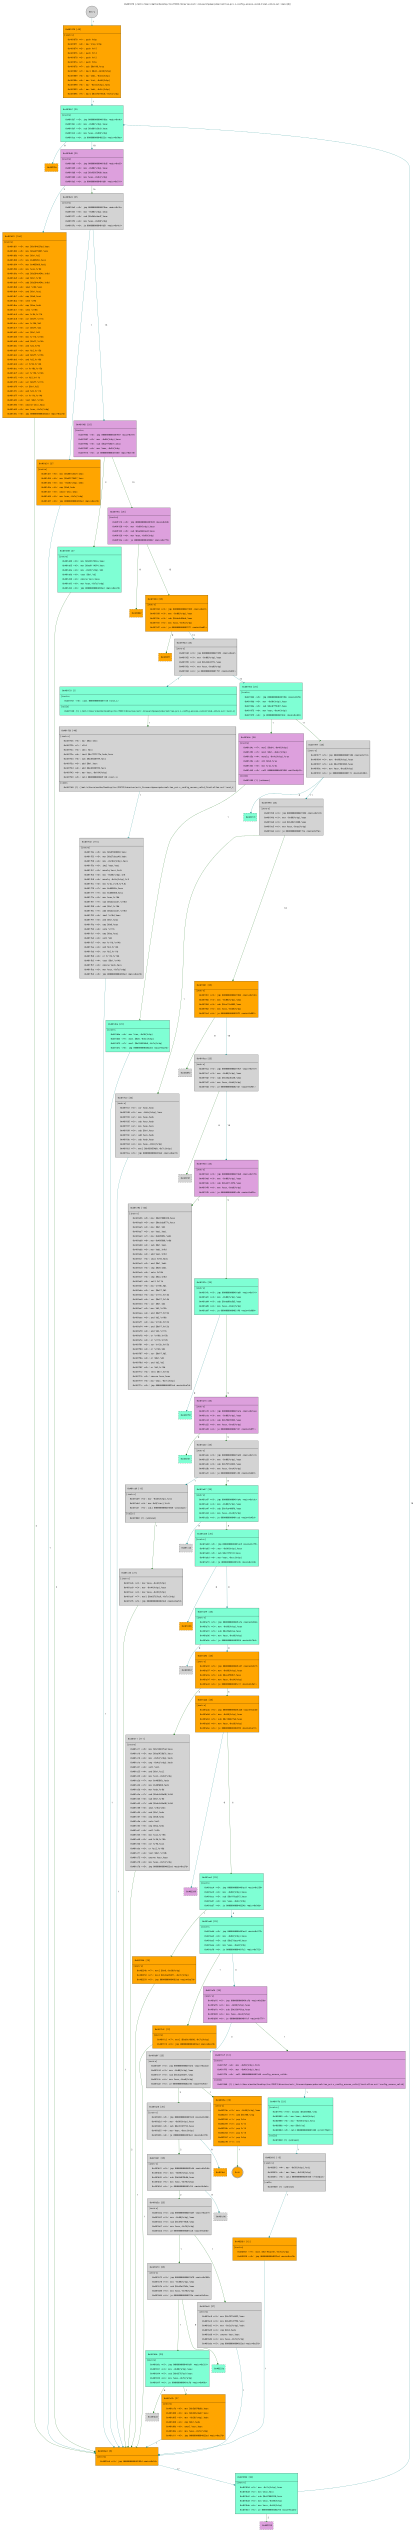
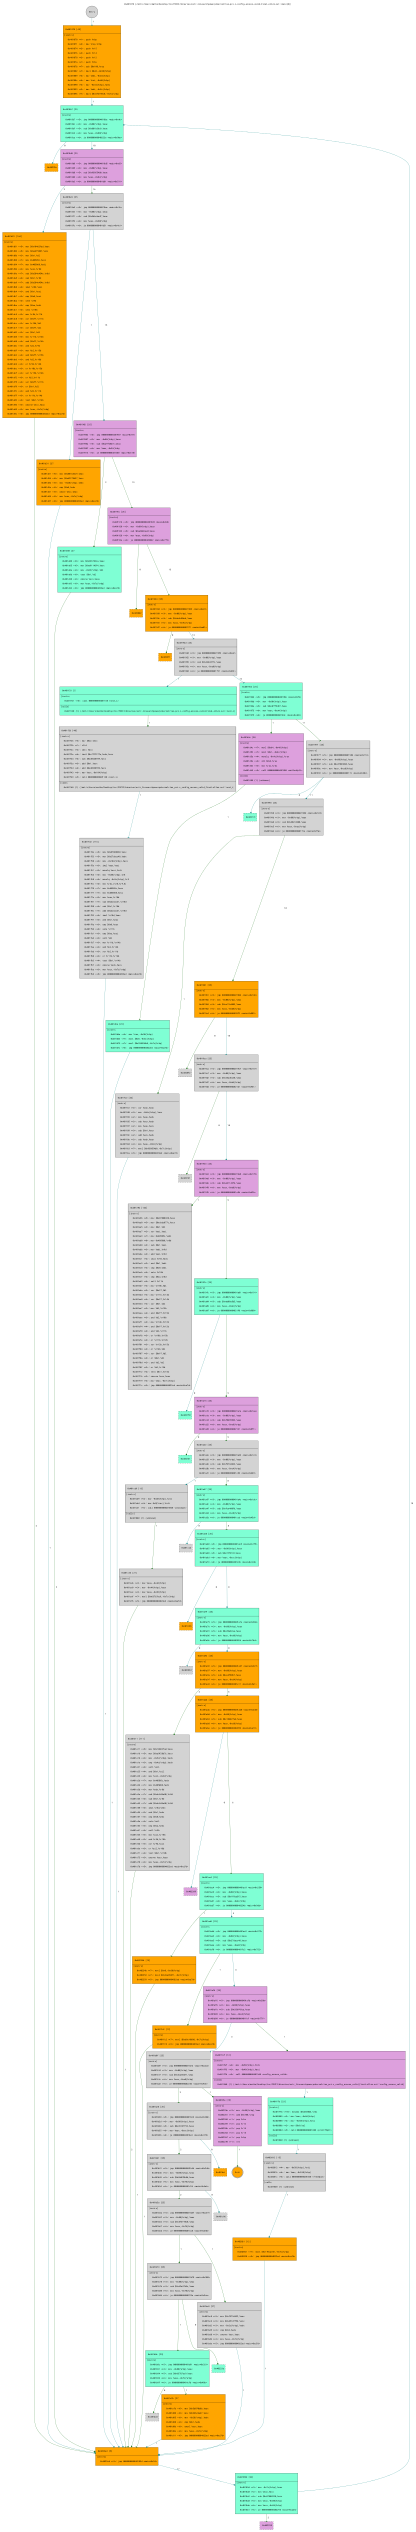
(237, 2121) -> (237, 2121)
